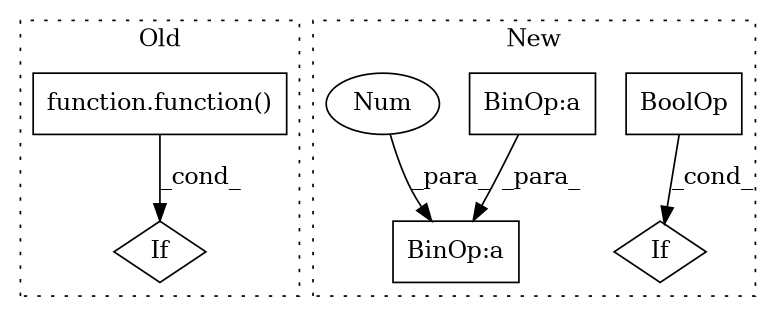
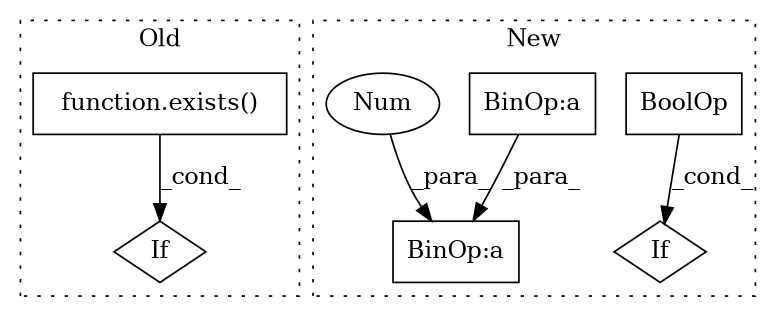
(160, 104) -> (160, 104)
